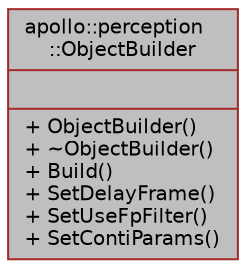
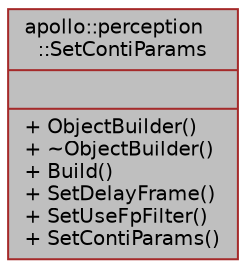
(123, 50) -> (123, 50)
